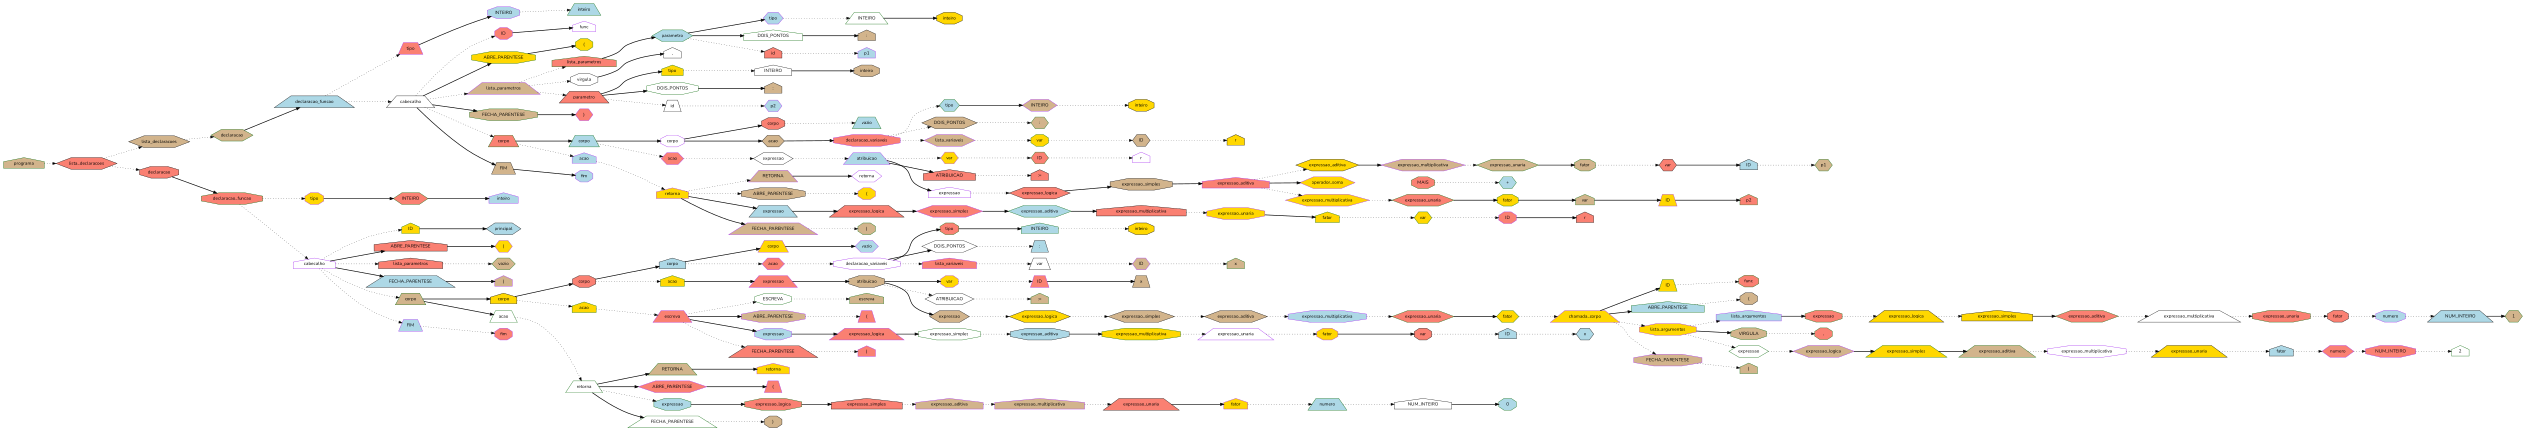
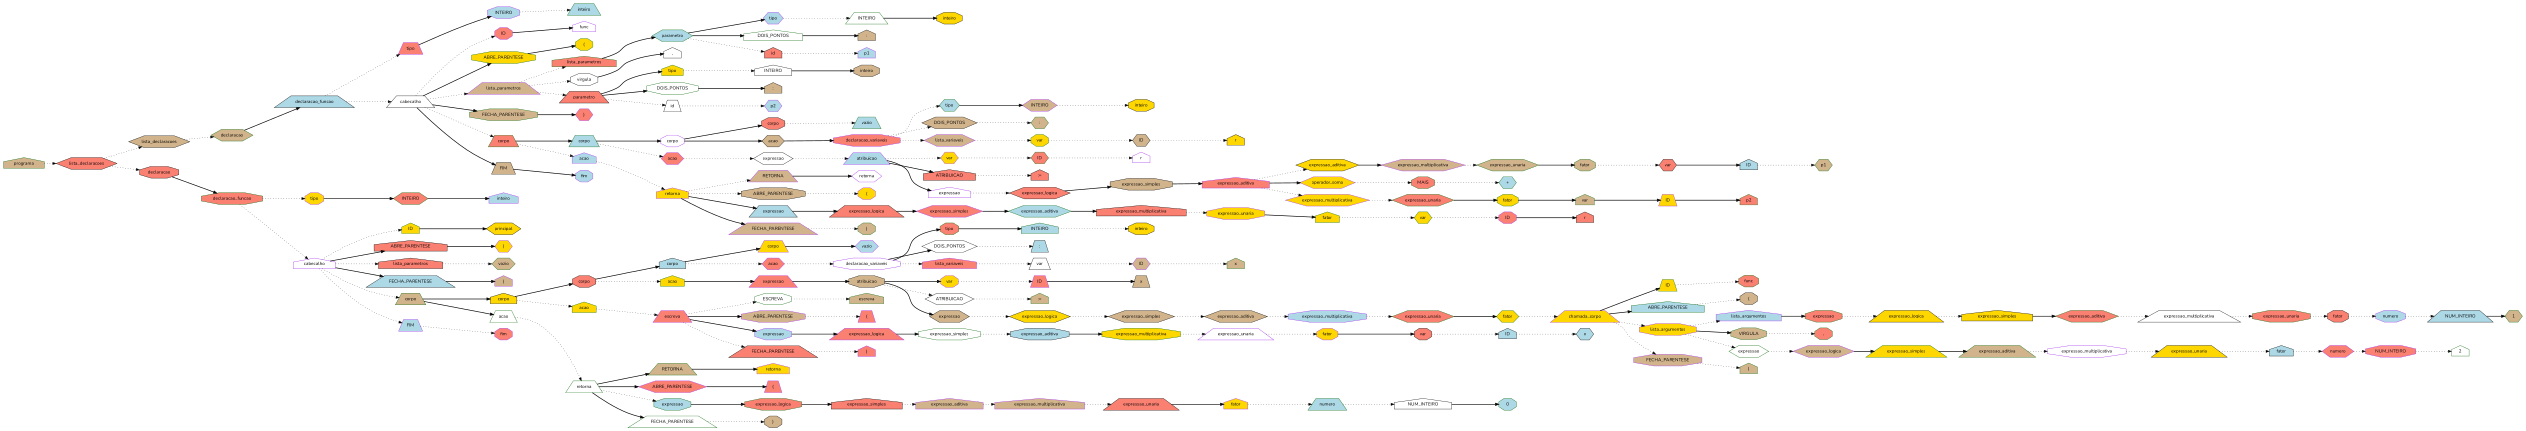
none -> (1381, 183)
(504, 229) -> (504, 229)
